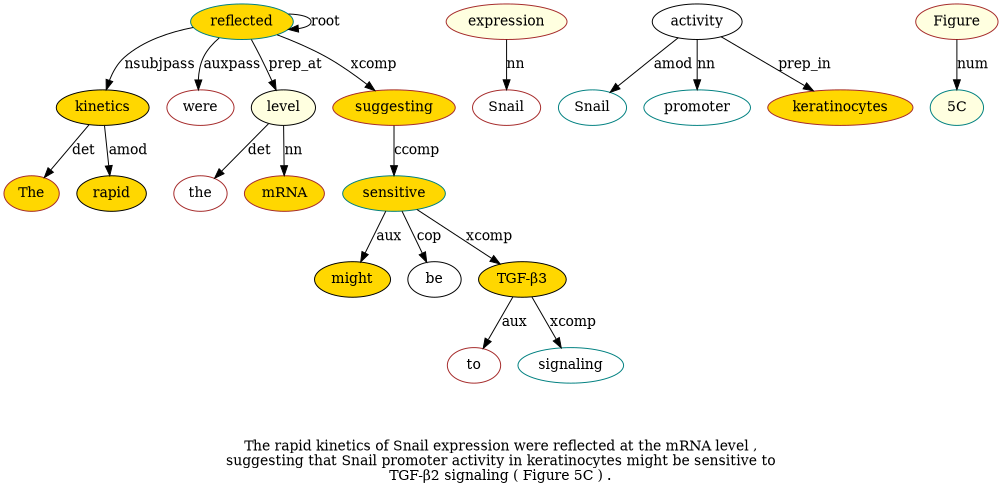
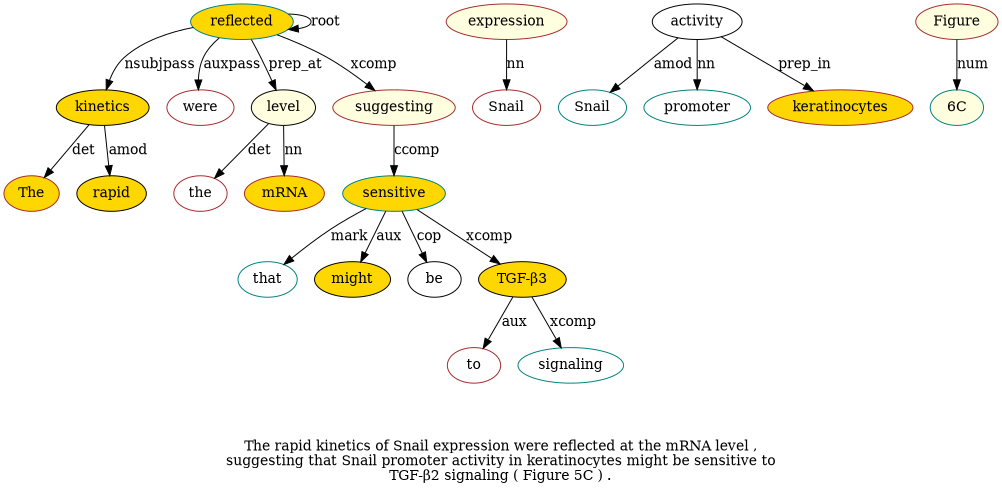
(394, 108) -> (394, 108)
(957, 108) -> (957, 108)
none -> (268, 279)
